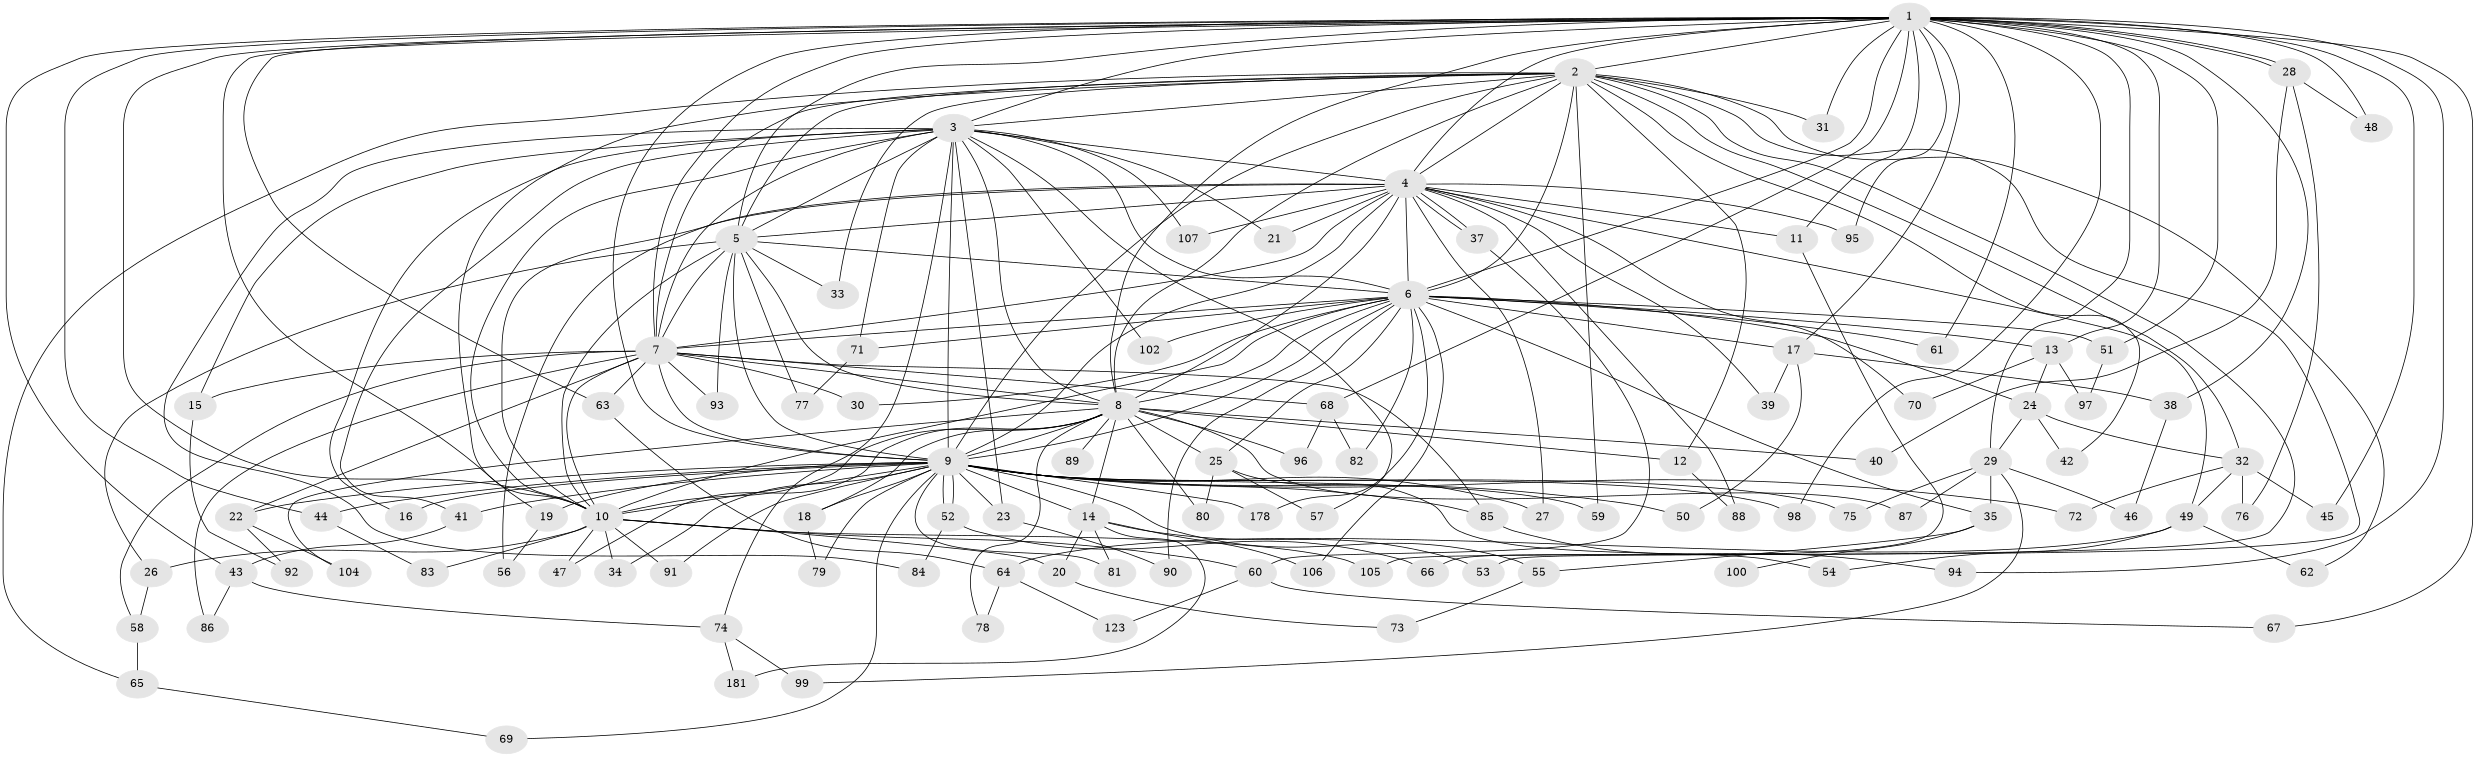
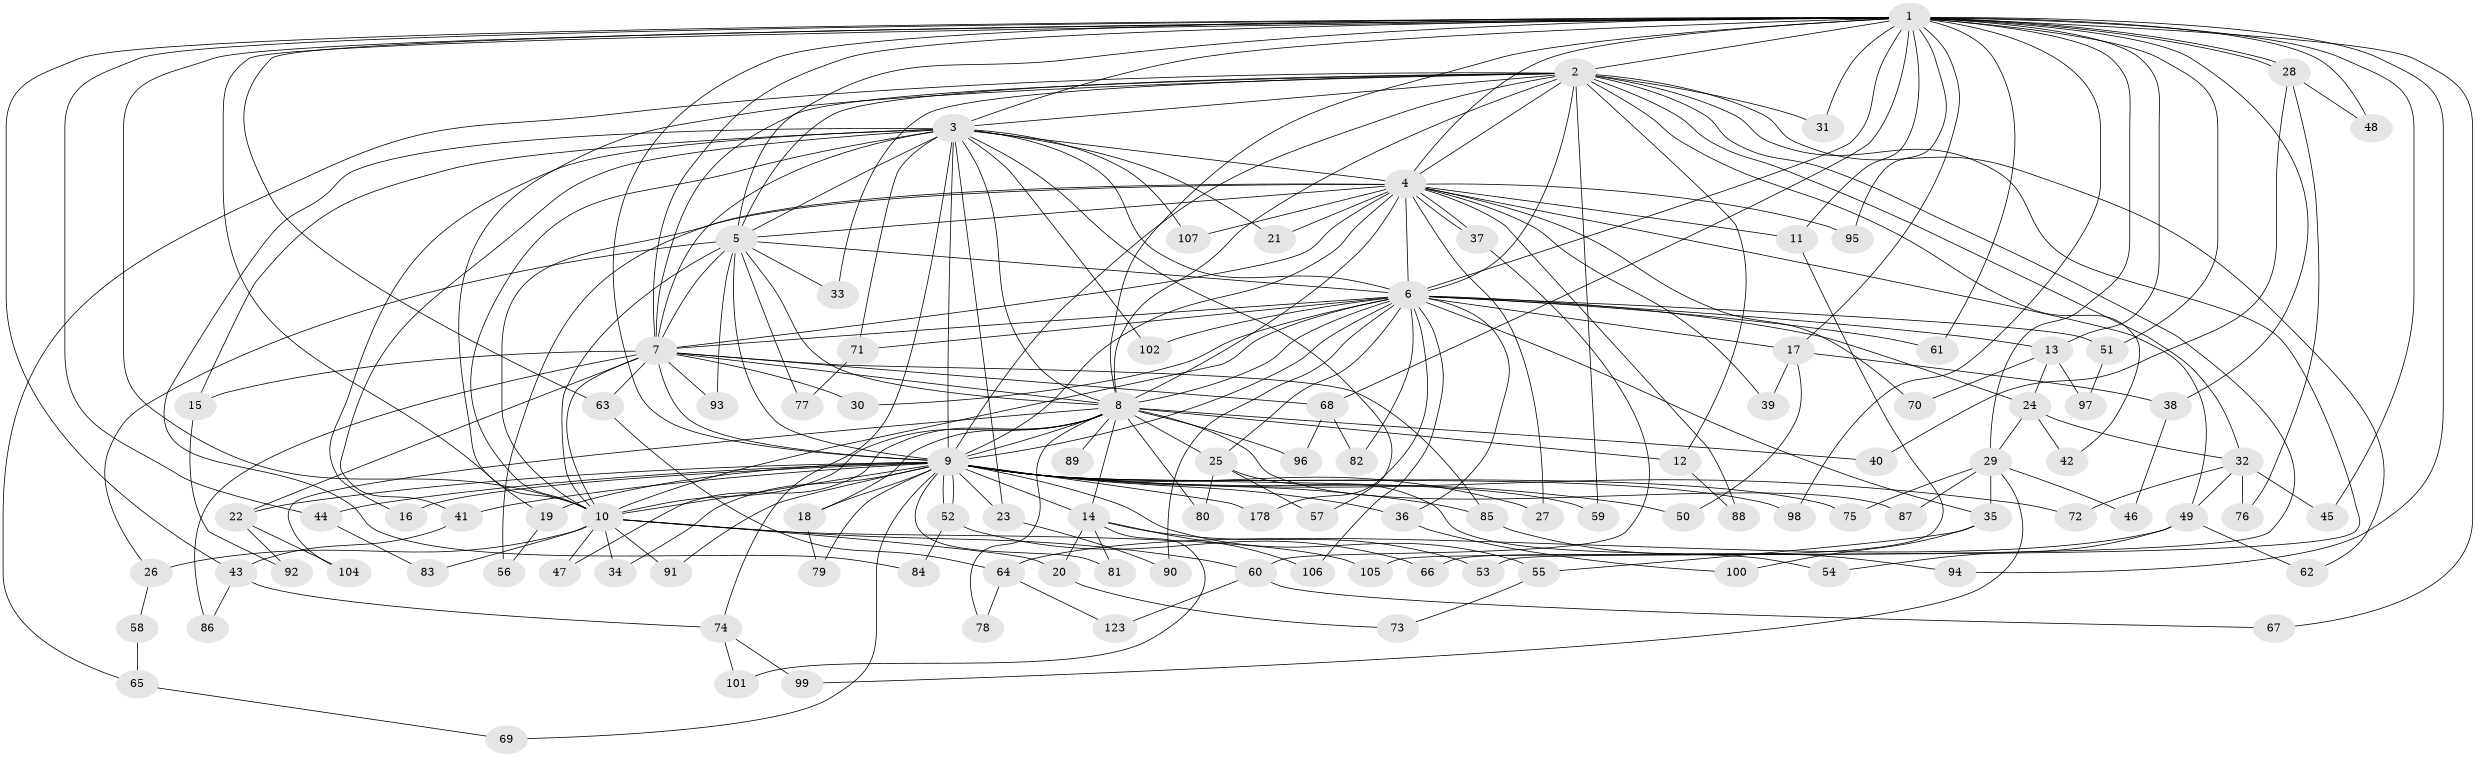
(324, 405) -> none
none -> (1402, 517)
(737, 684) -> (737, 684)
